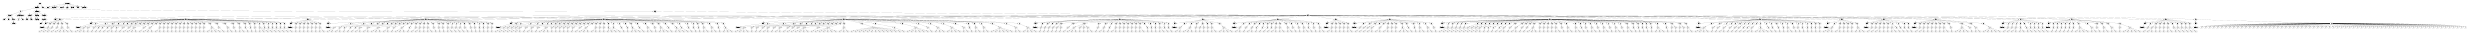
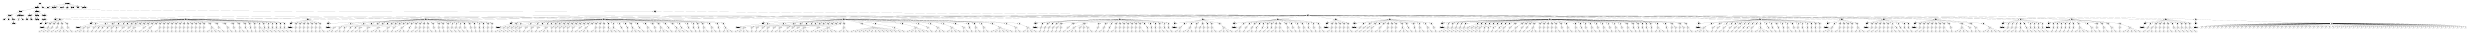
(20, 12) -> (20, 12)
